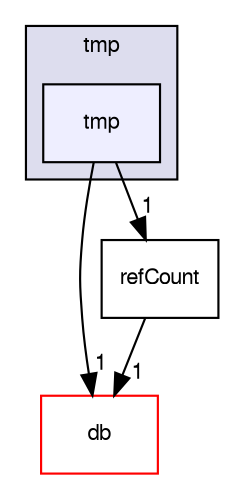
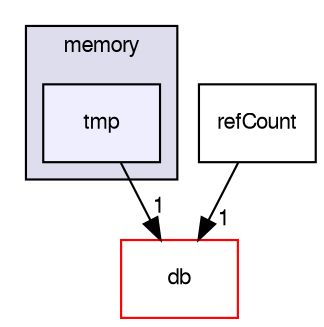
(102, 46) -> (102, 46)
(128, 193) -> none
